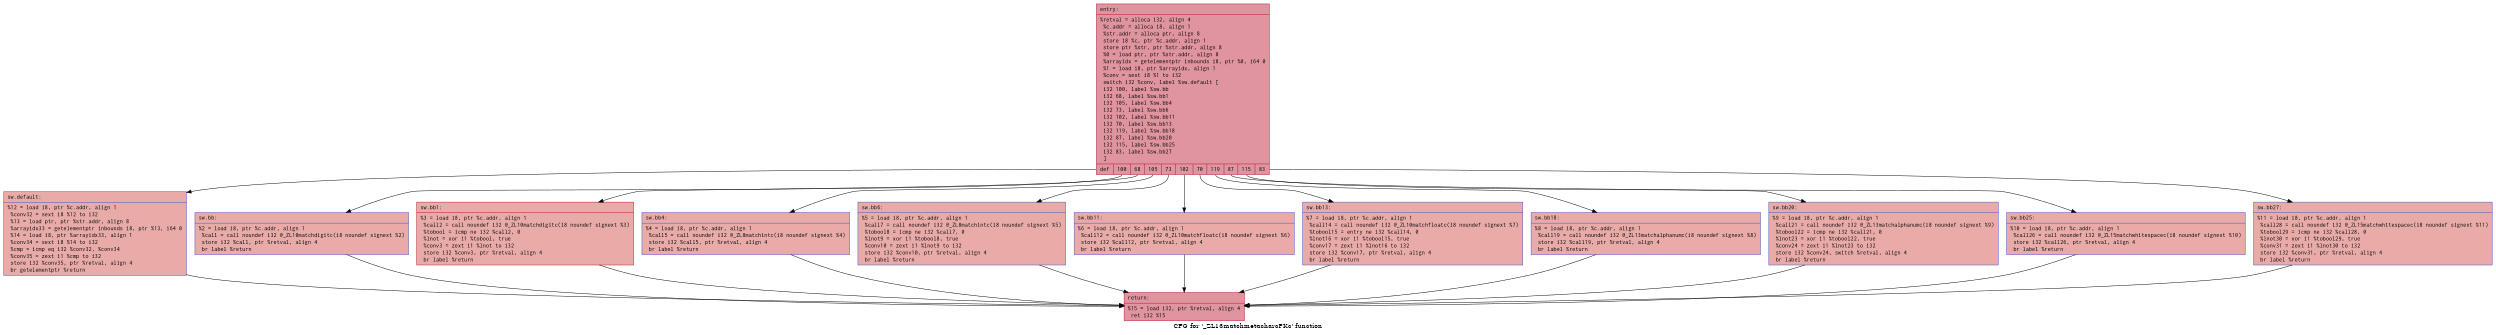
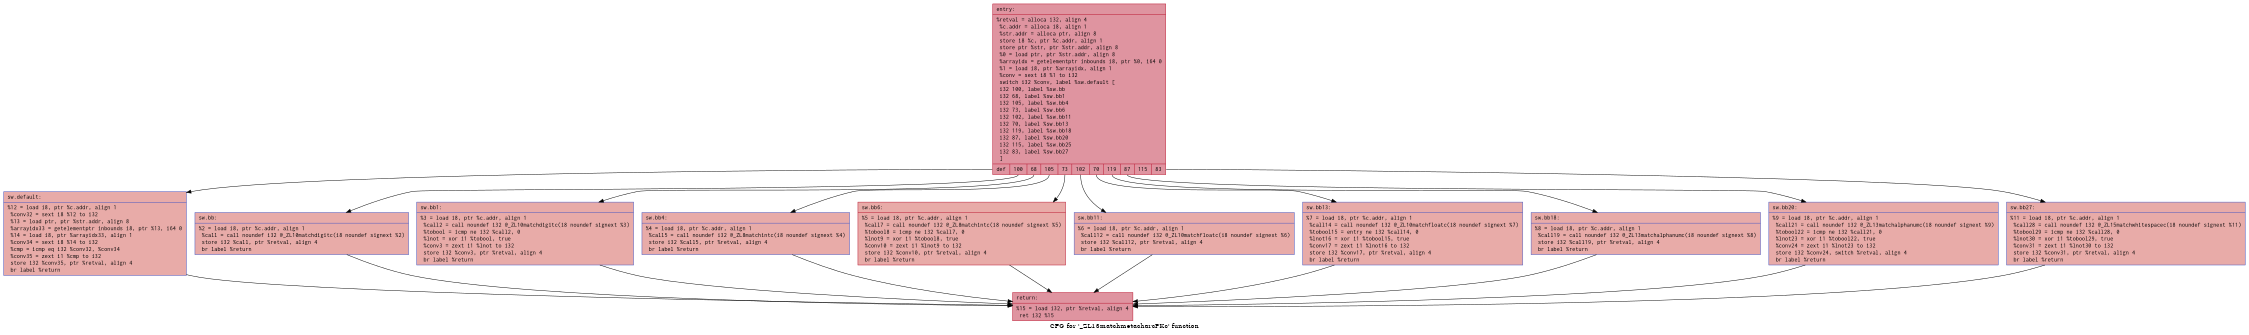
(525, 234) -> (525, 234)
(962, 234) -> (962, 234)
(2126, 234) -> none
(46, 270) -> (34, 270)
